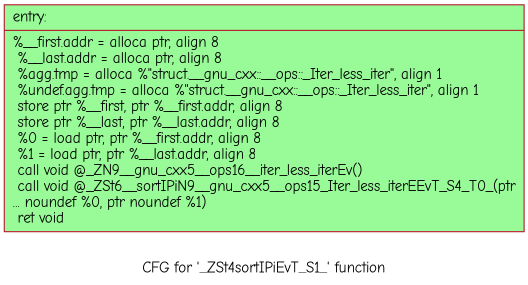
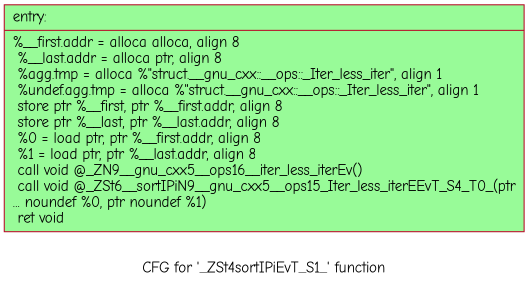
(116, 43) -> (127, 43)
